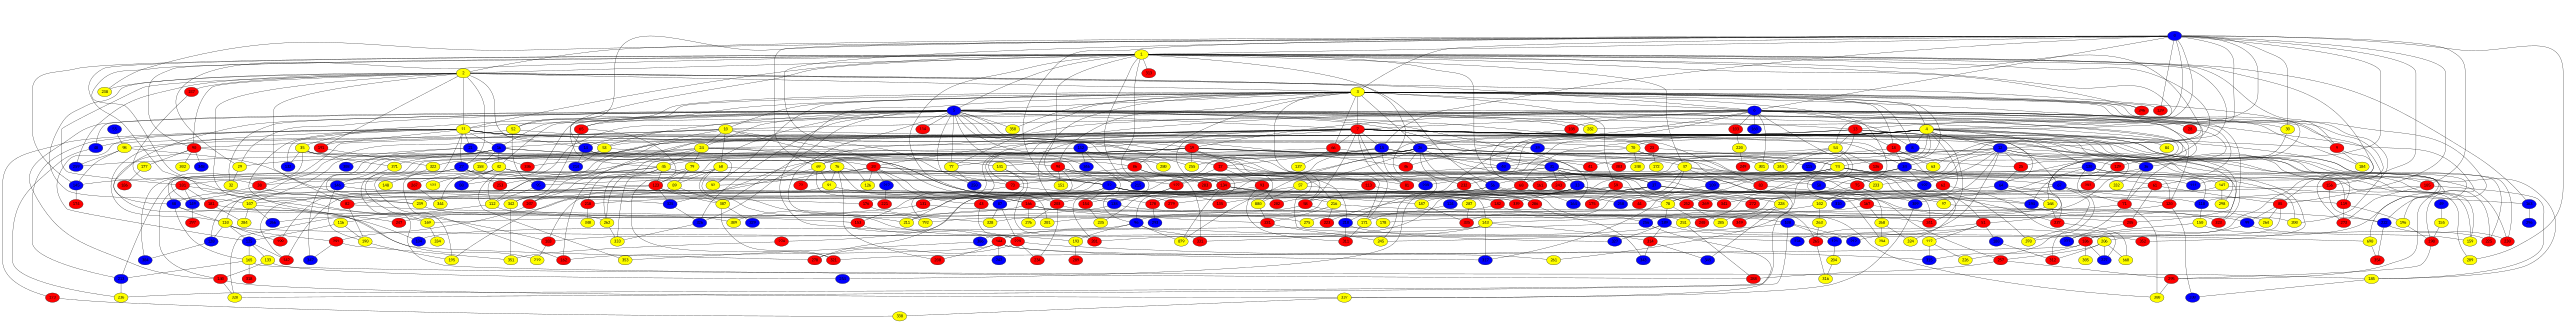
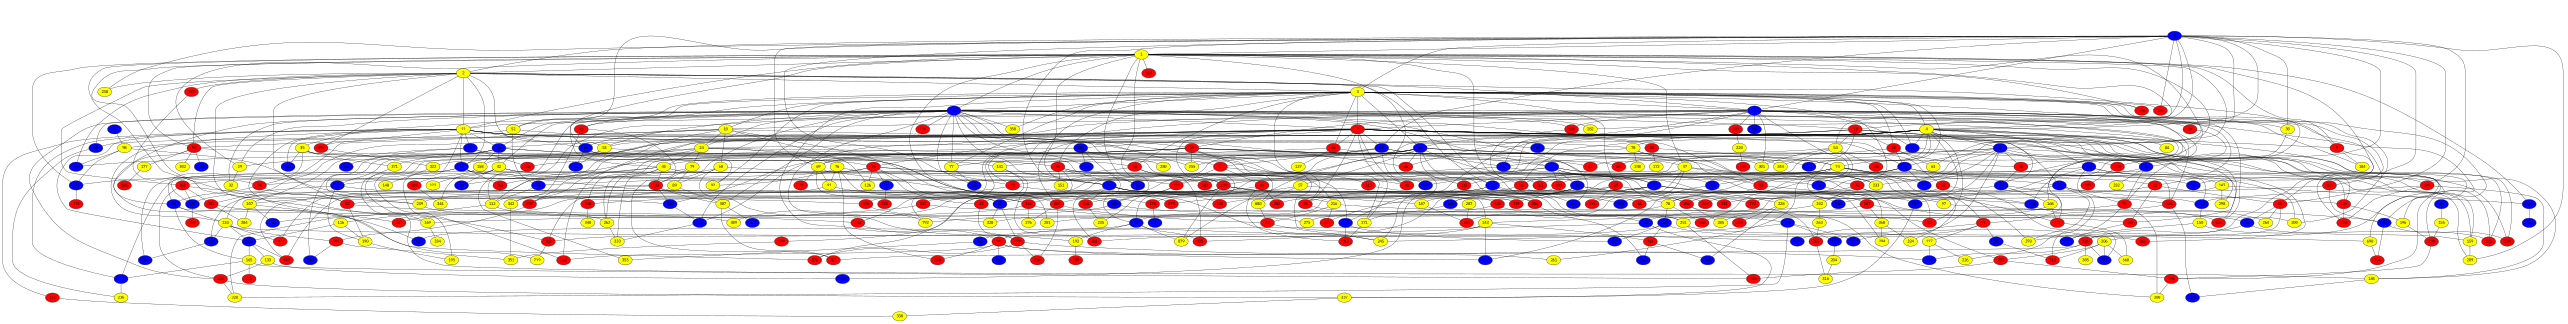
(115, 96) -> (1405, 103)
(628, 191) -> (1184, 200)
(907, 223) -> none
(1383, 223) -> none
none -> (2470, 251)
(1047, 290) -> none
